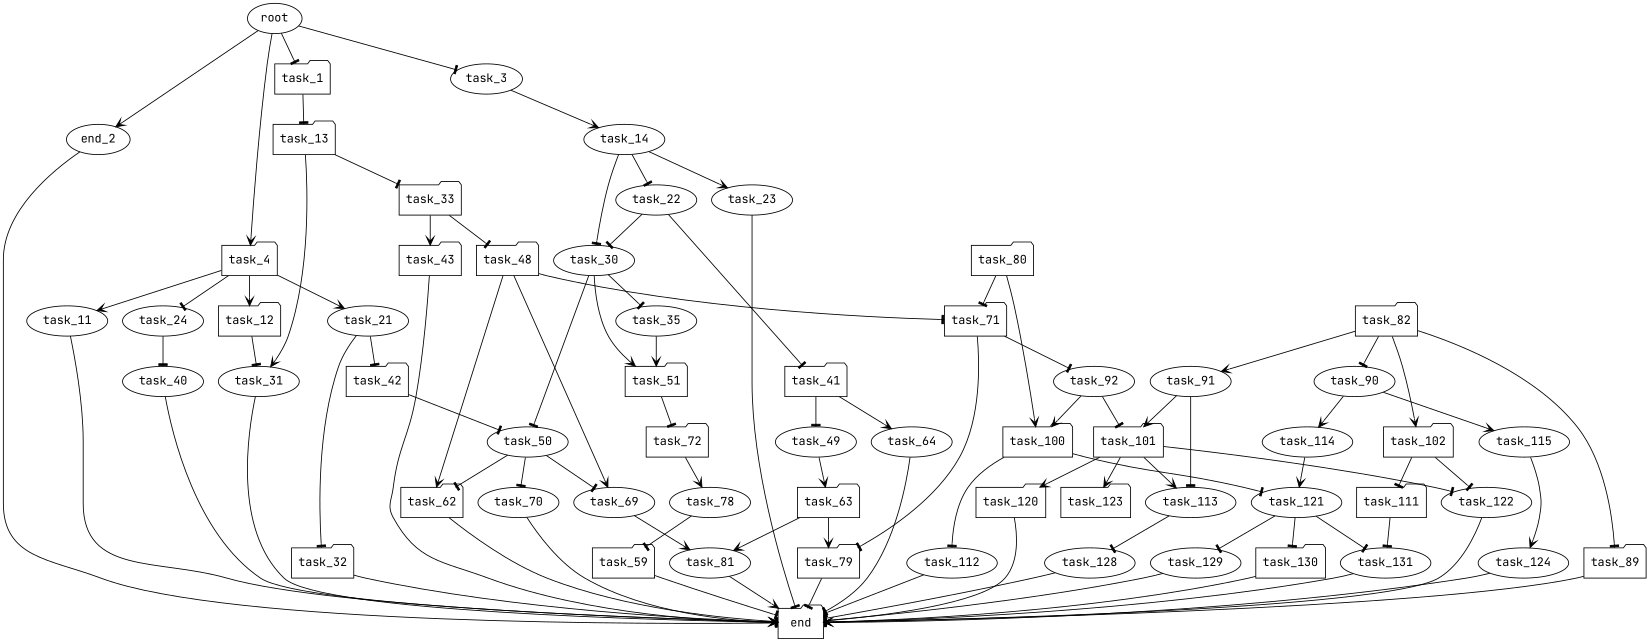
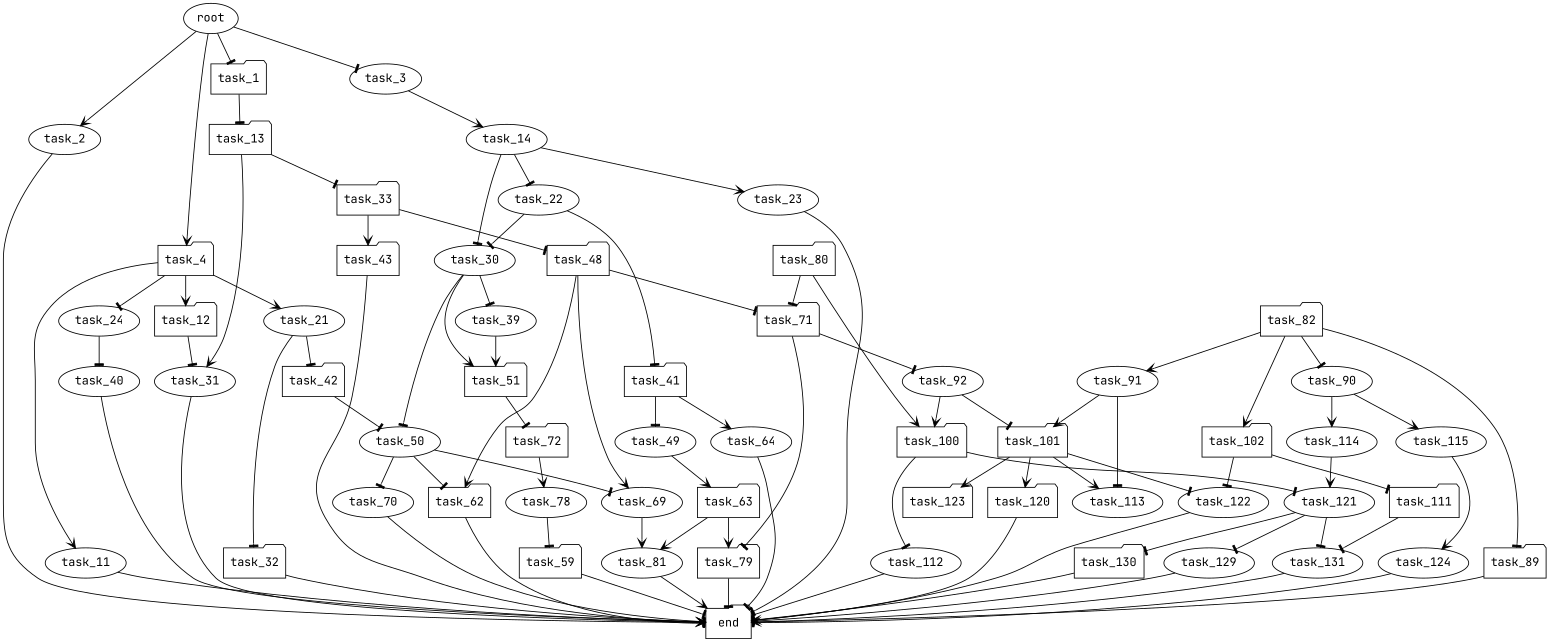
(98, 139) -> (65, 139)
(656, 321) -> (496, 321)
(1090, 563) -> none
